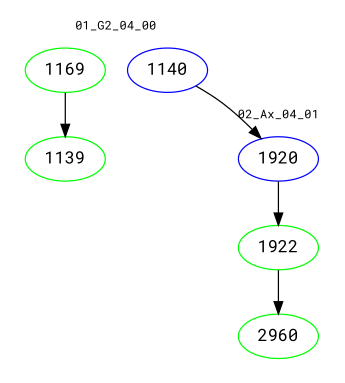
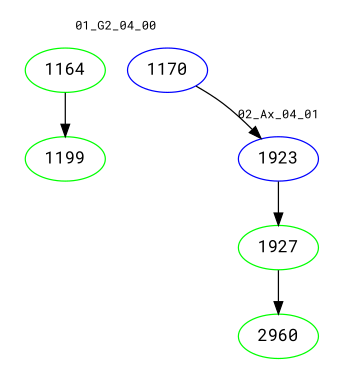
(65, 70) -> (65, 70)
(168, 70) -> (168, 70)
(65, 159) -> (65, 159)
(278, 159) -> (278, 159)
(278, 248) -> (278, 248)
